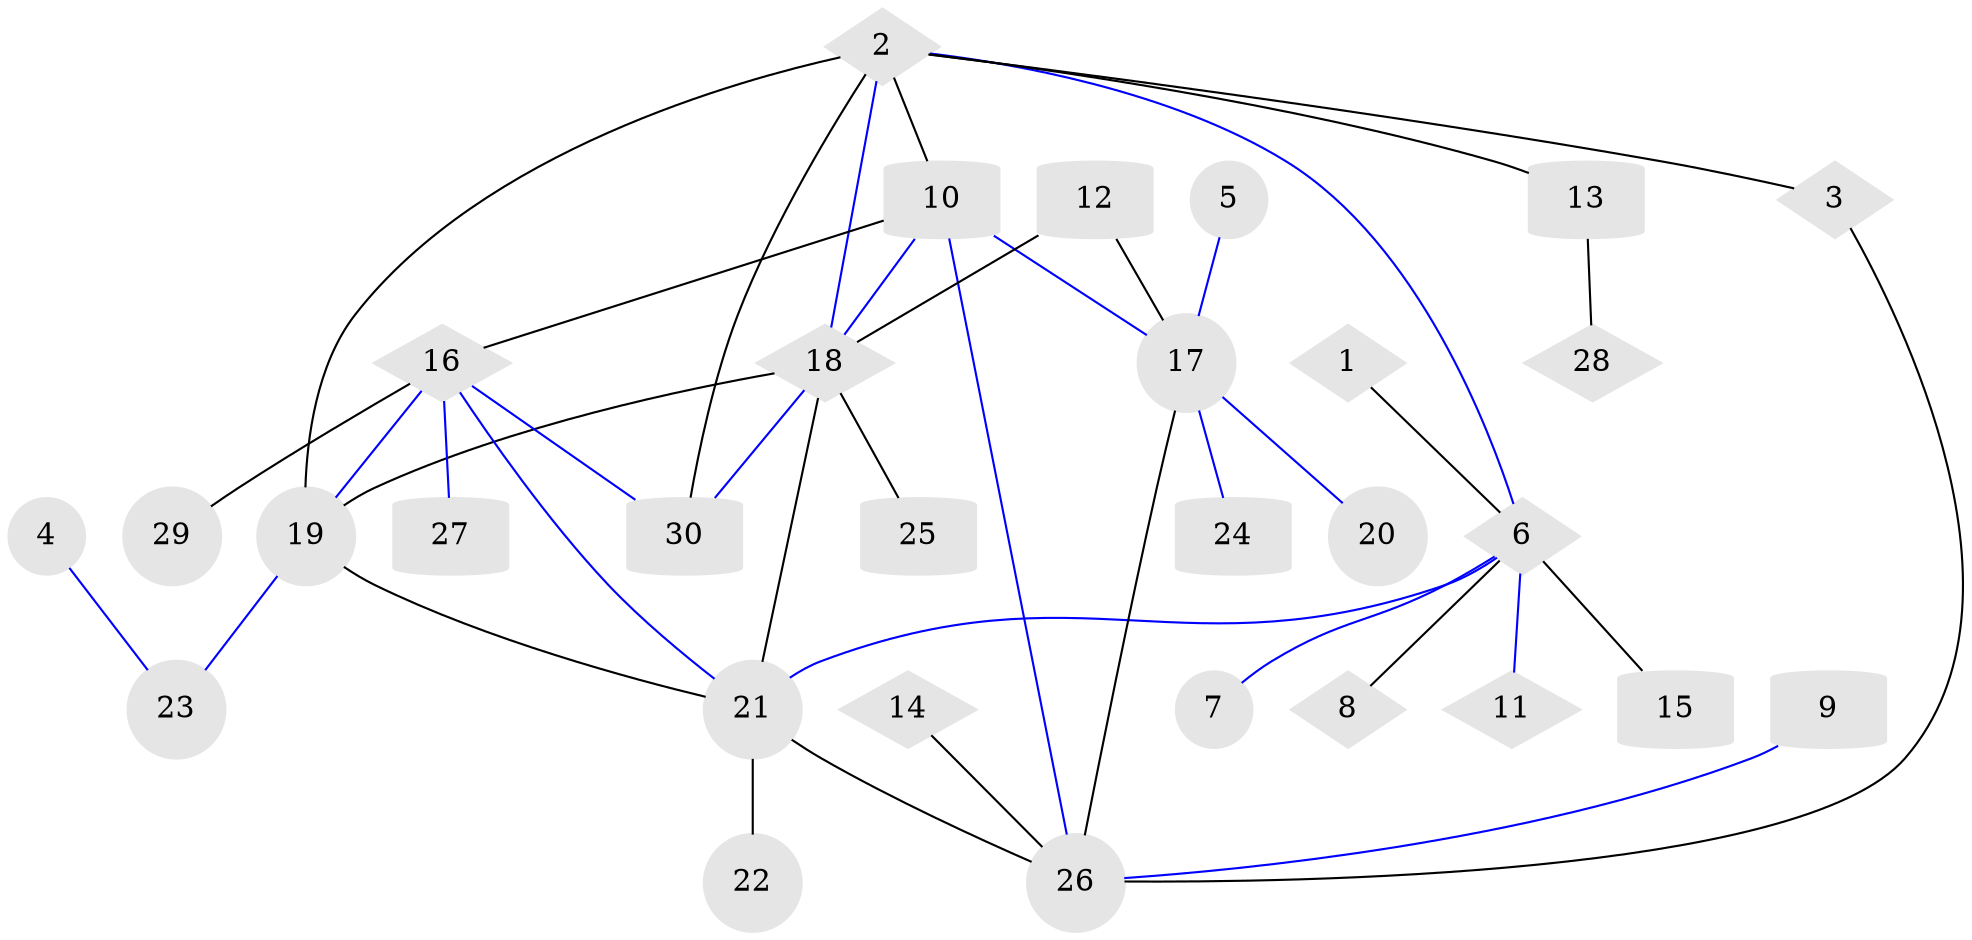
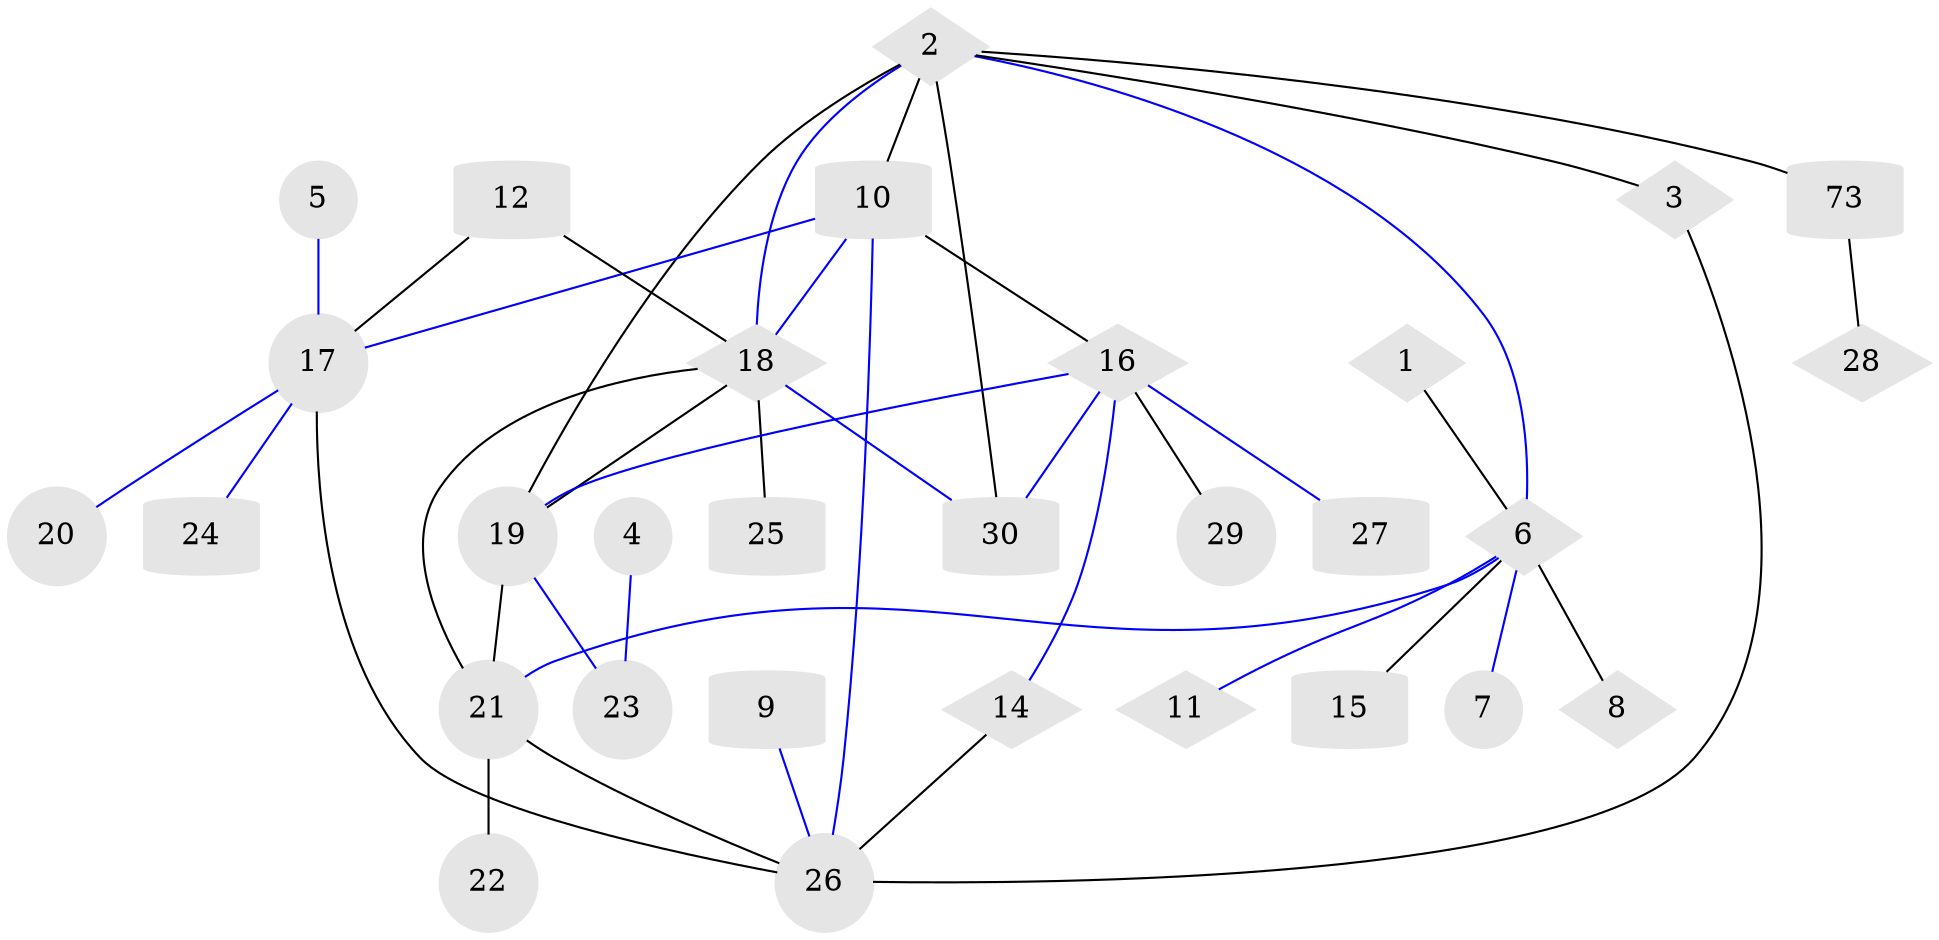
(1586, 200) -> (1845, 200)
(575, 547) -> (1089, 546)
